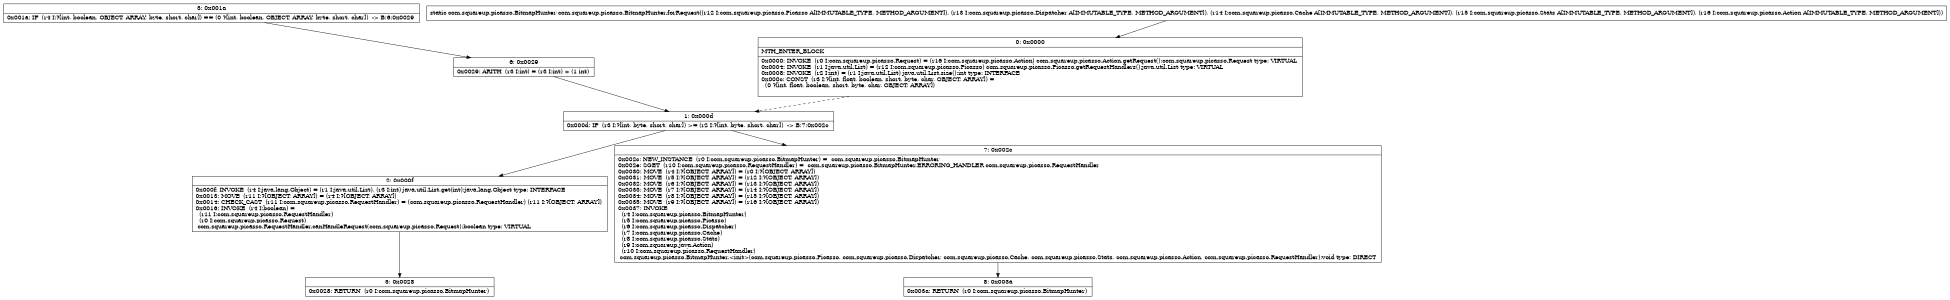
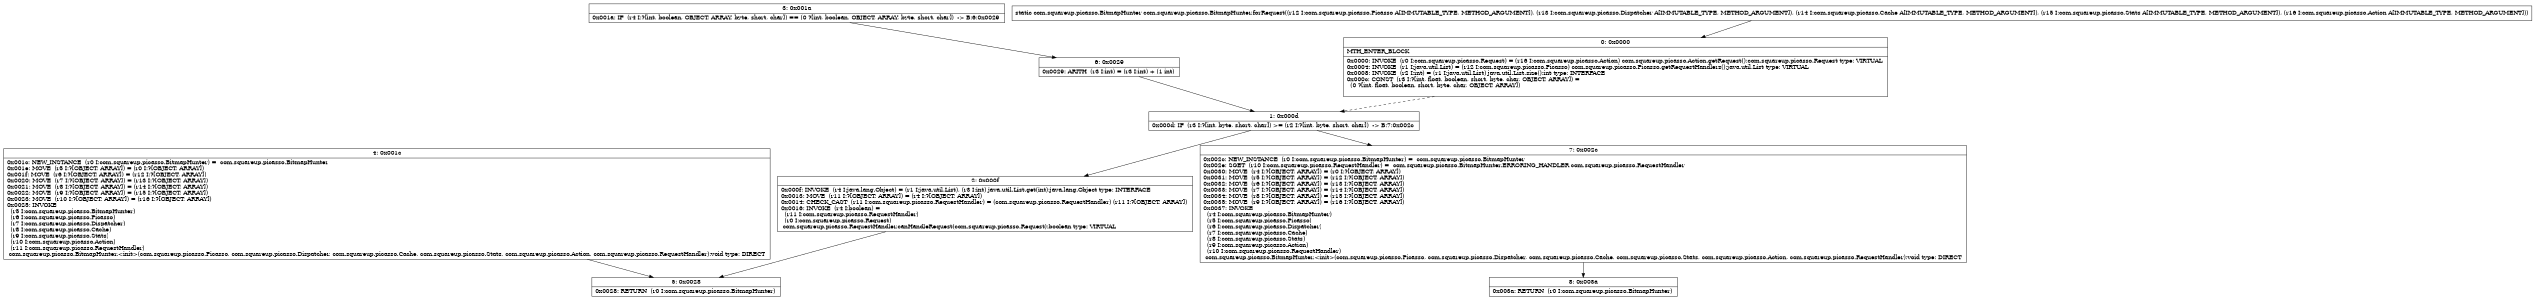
none -> (387, 204)
(666, 245) -> (1256, 245)
